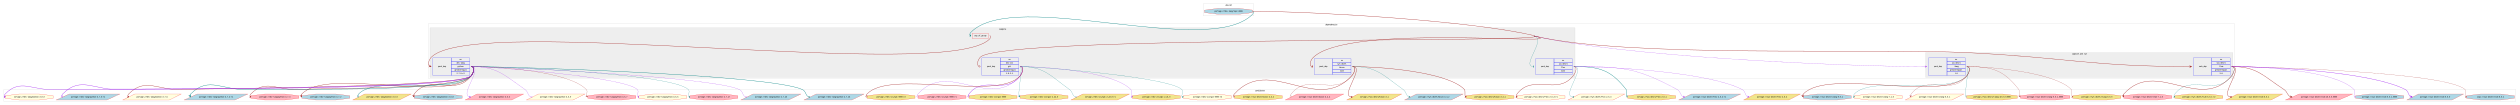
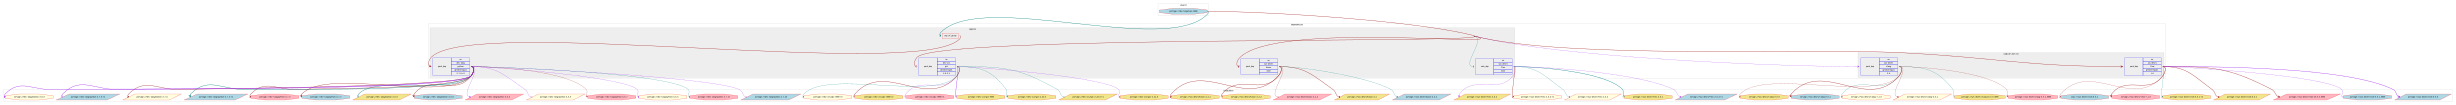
(834, 97) -> none
